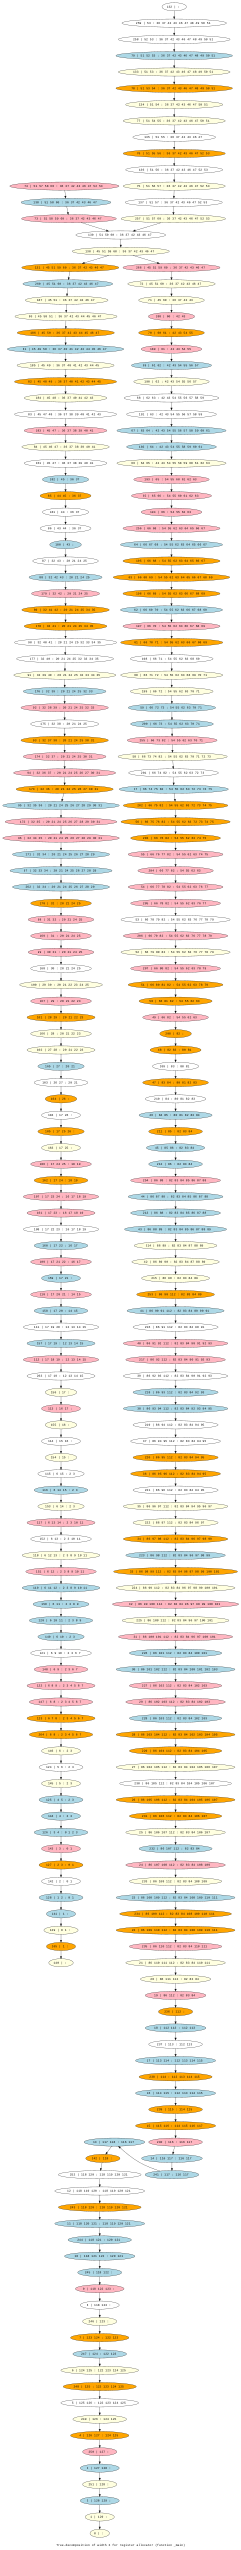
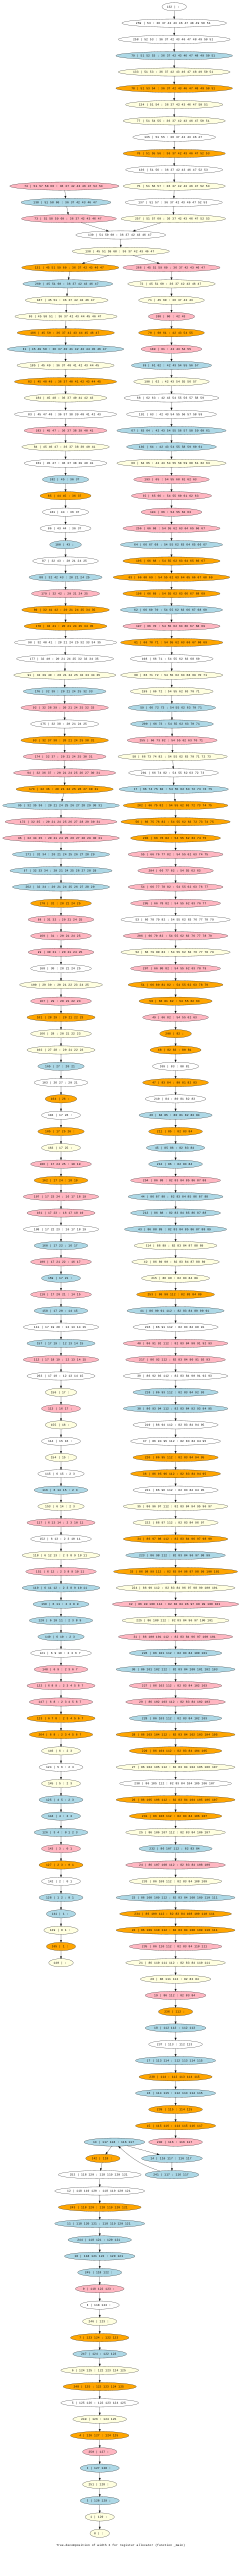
(174, 2149) -> (142, 2150)
